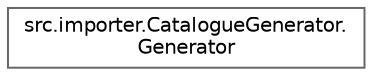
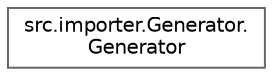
(186, 38) -> (136, 38)
